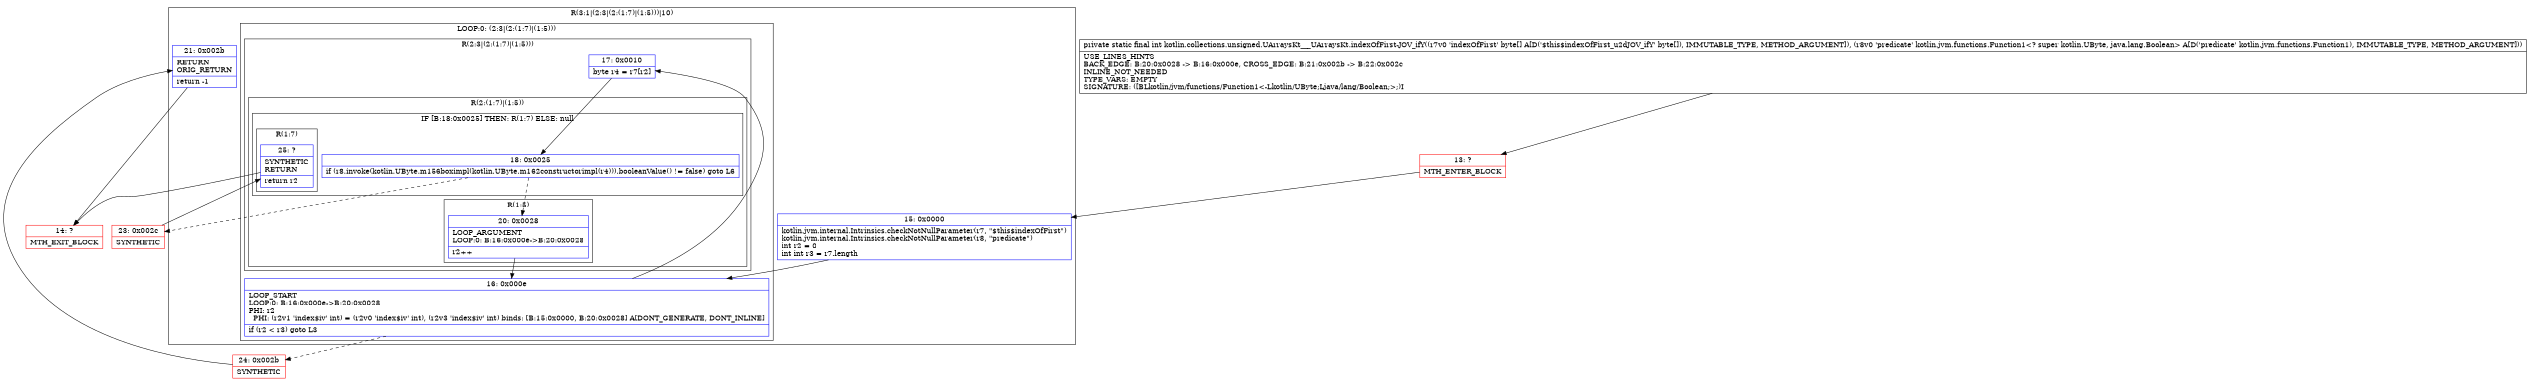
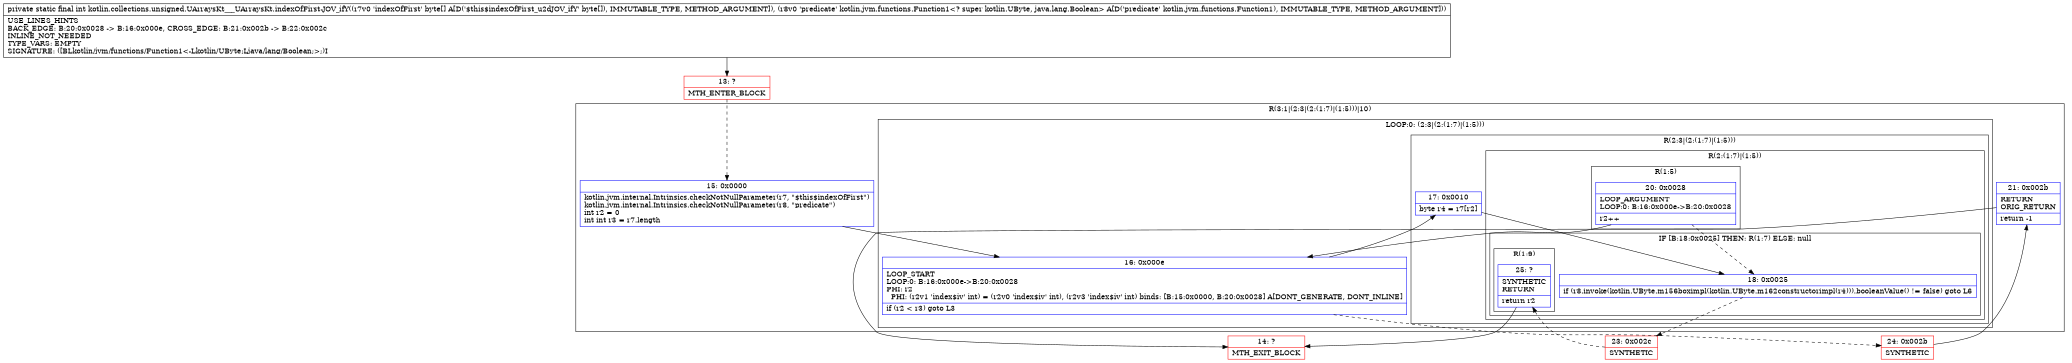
(287, 135) -> (1524, 255)
(526, 193) -> (1721, 248)
(1248, 194) -> (727, 137)
(209, 203) -> (1565, 338)
